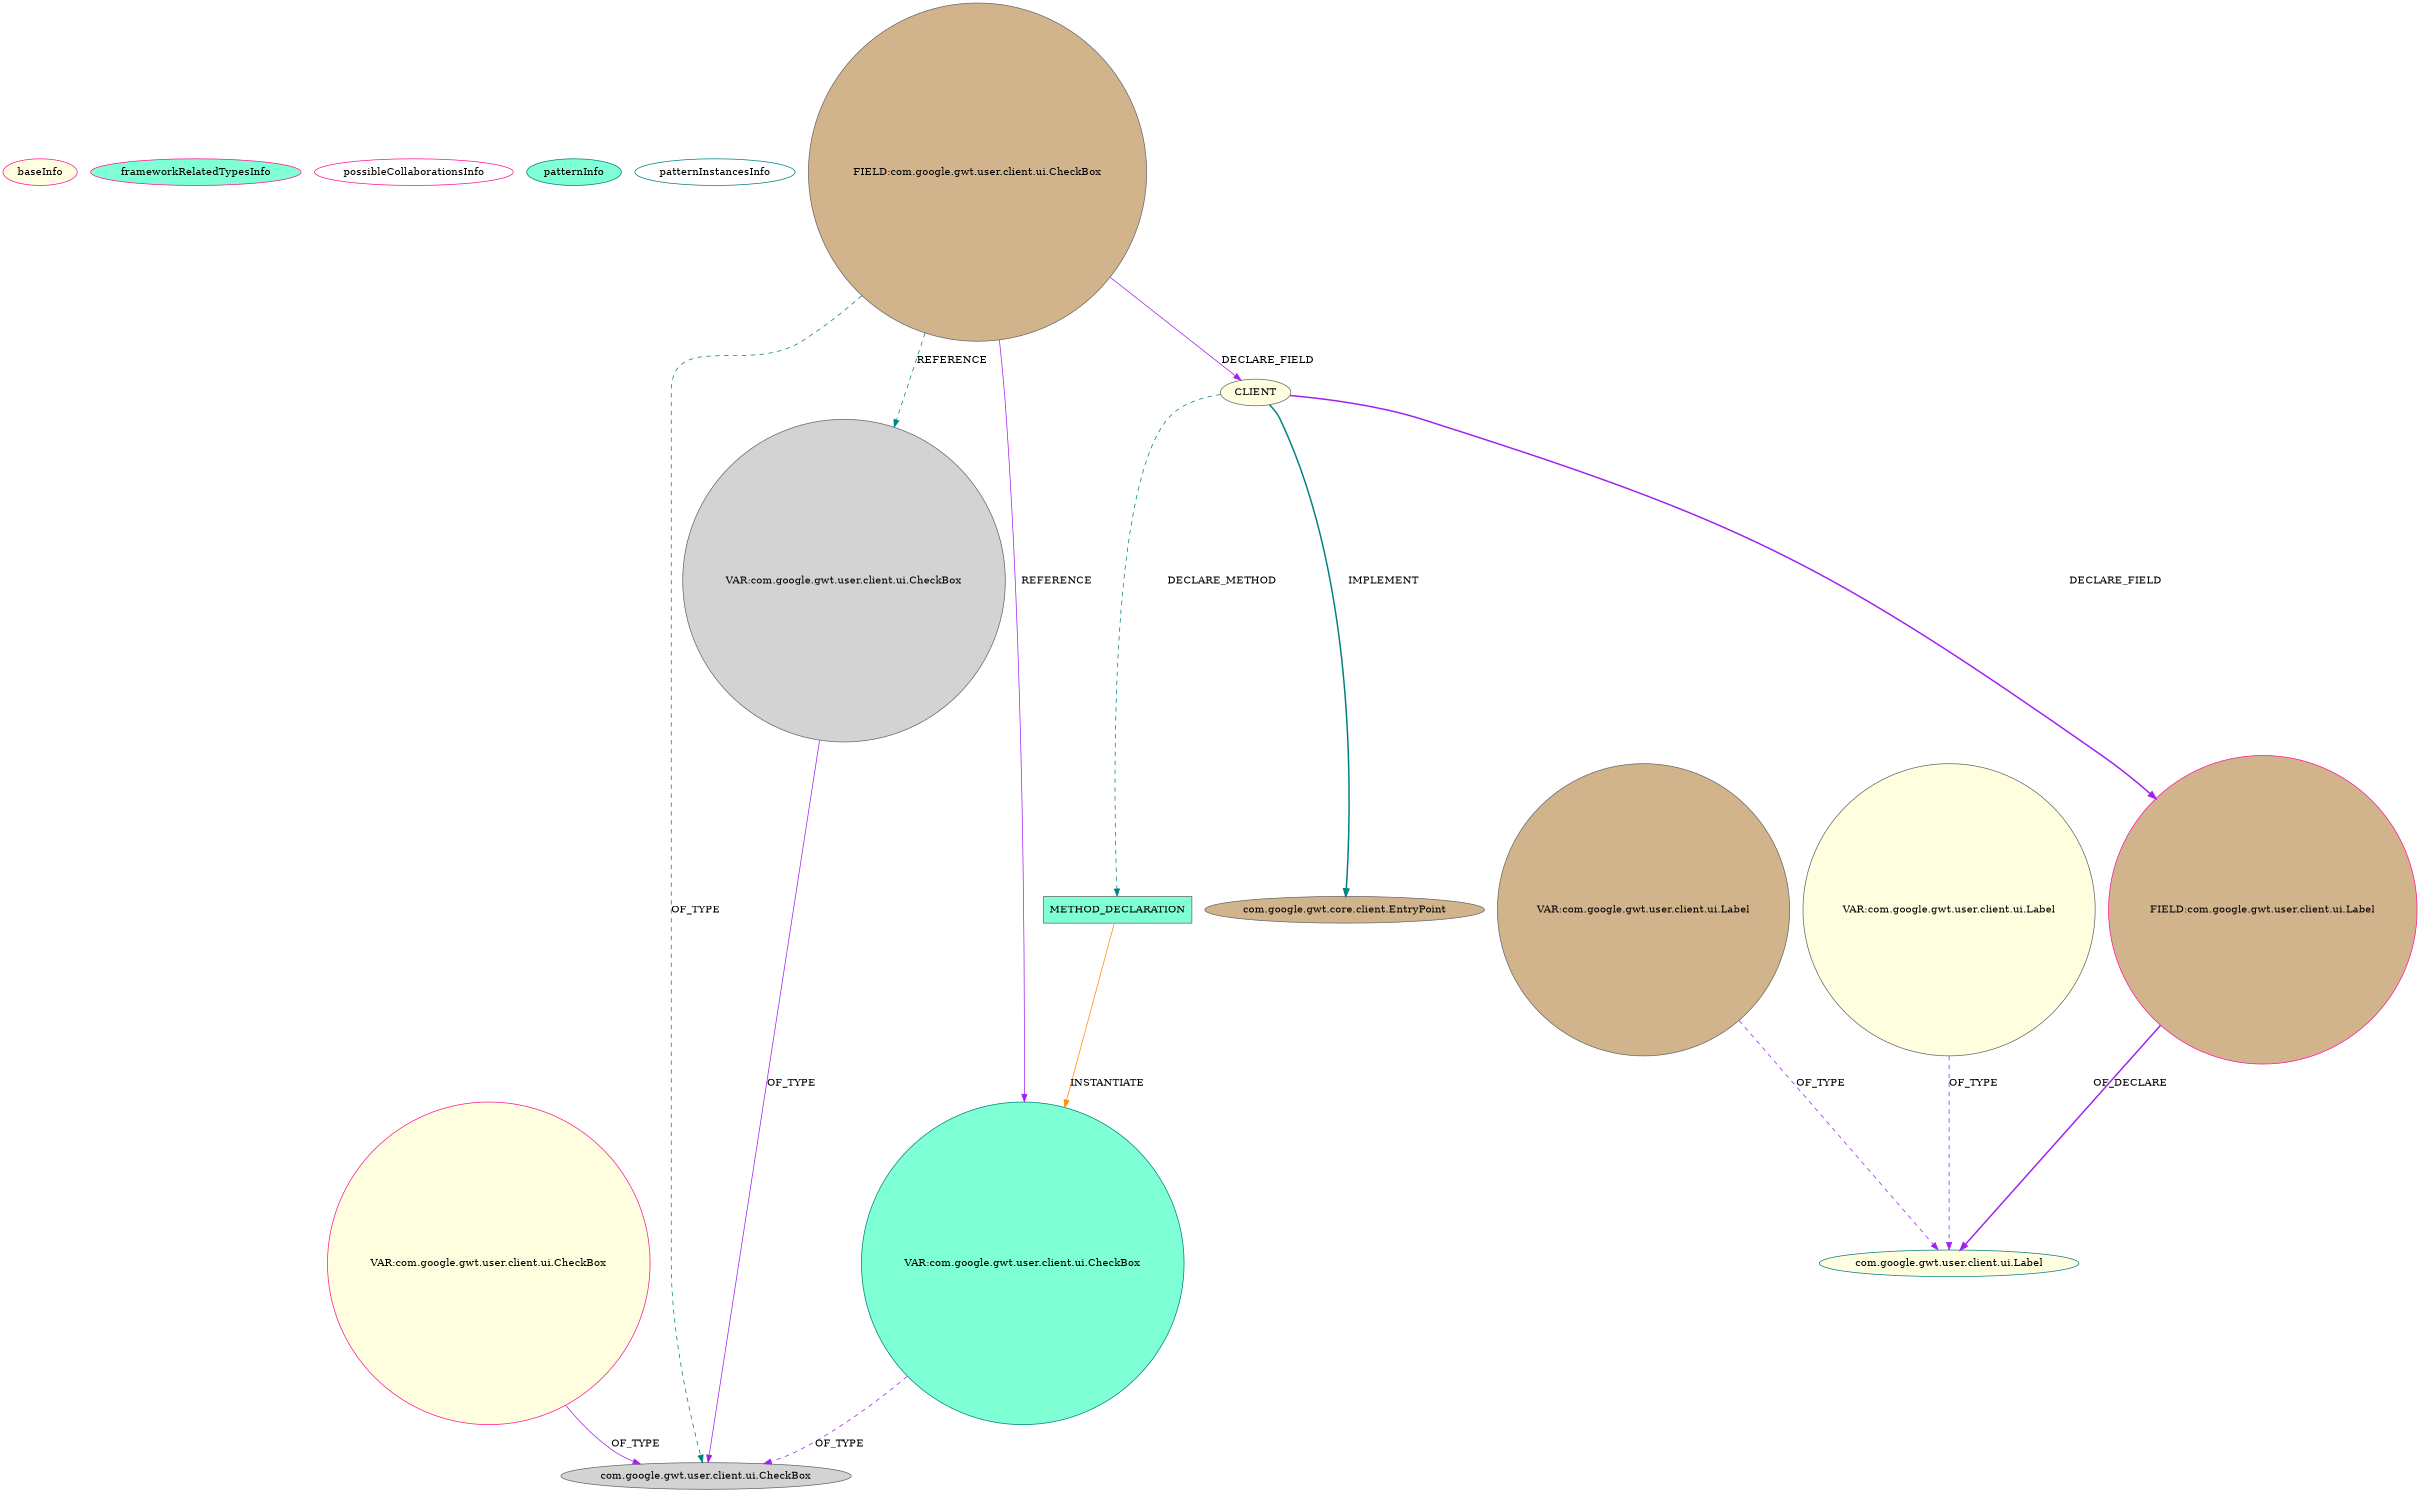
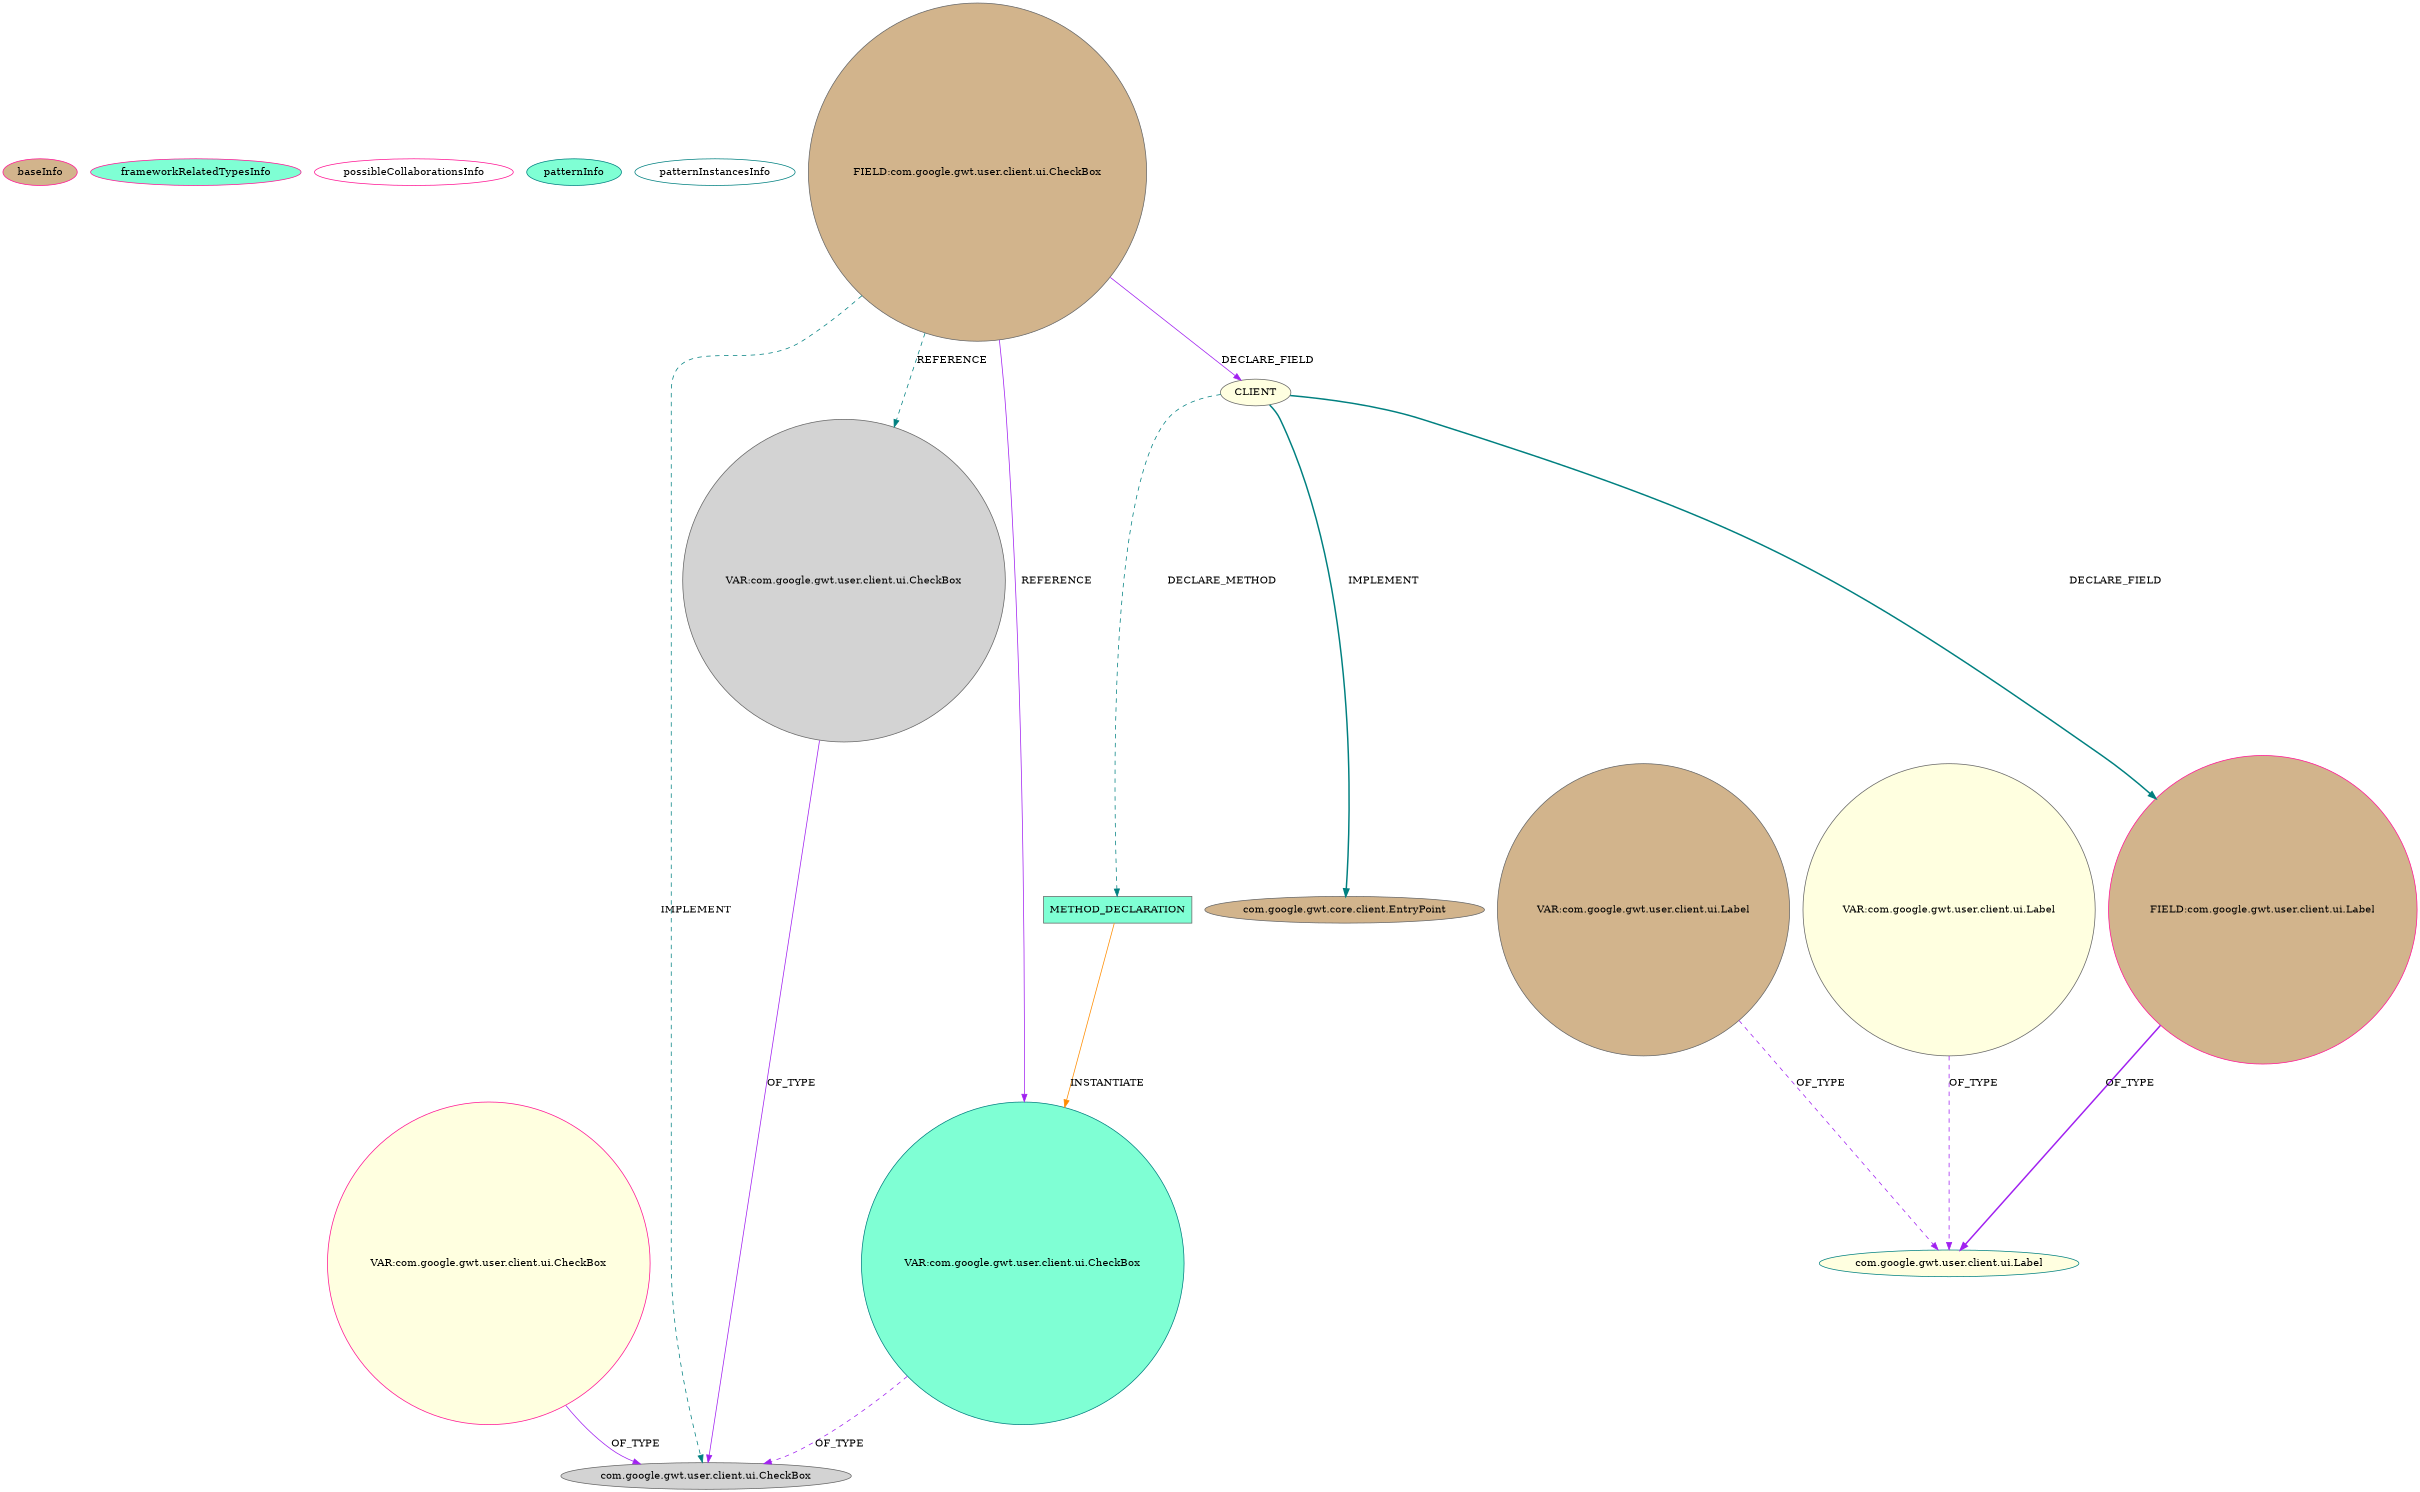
(40, 172) -> (40, 172)
(1746, 538) -> (1746, 538)
(696, 910) -> (696, 910)
(2130, 1083) -> (2130, 1083)
